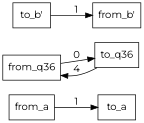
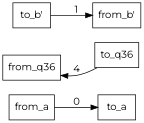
(74, 61) -> none
(77, 102) -> (77, 102)
